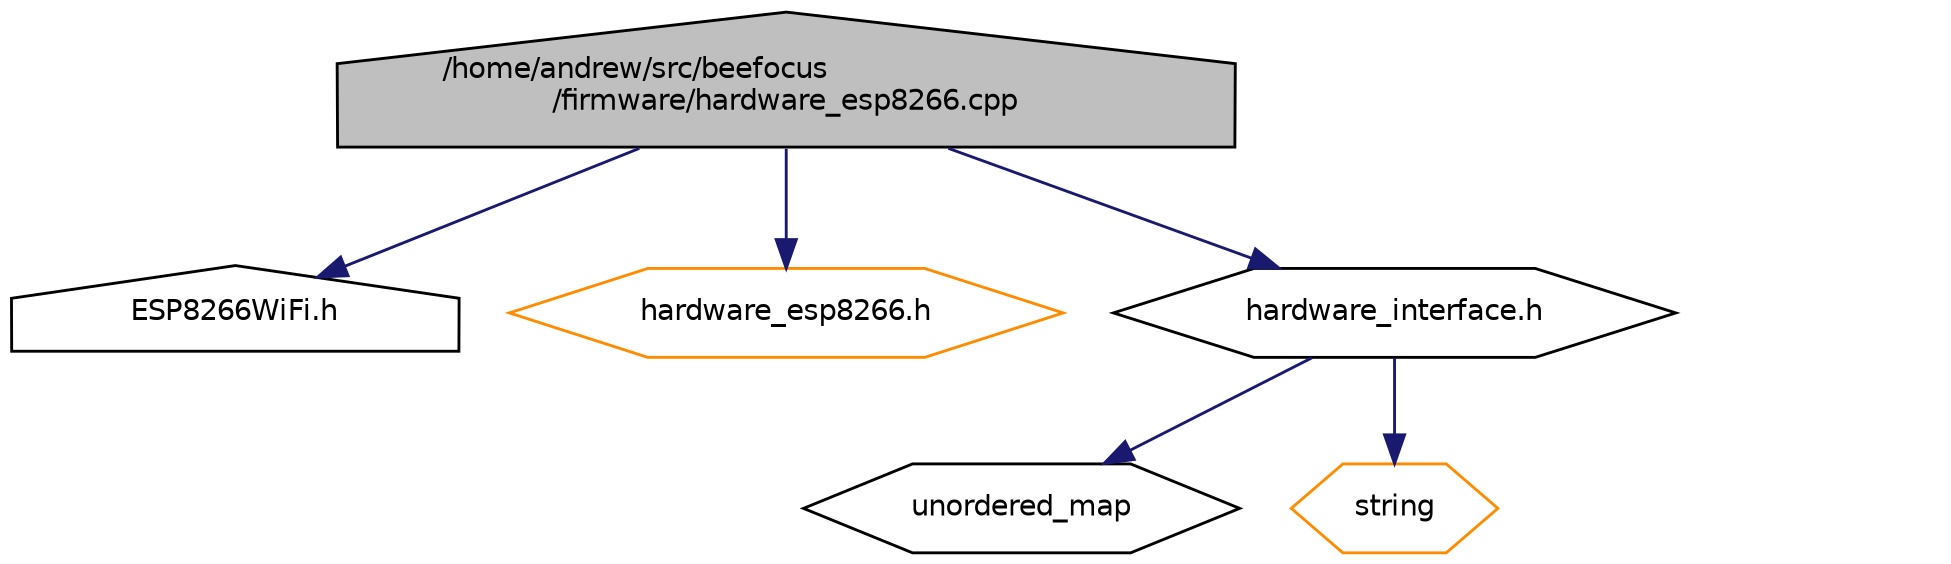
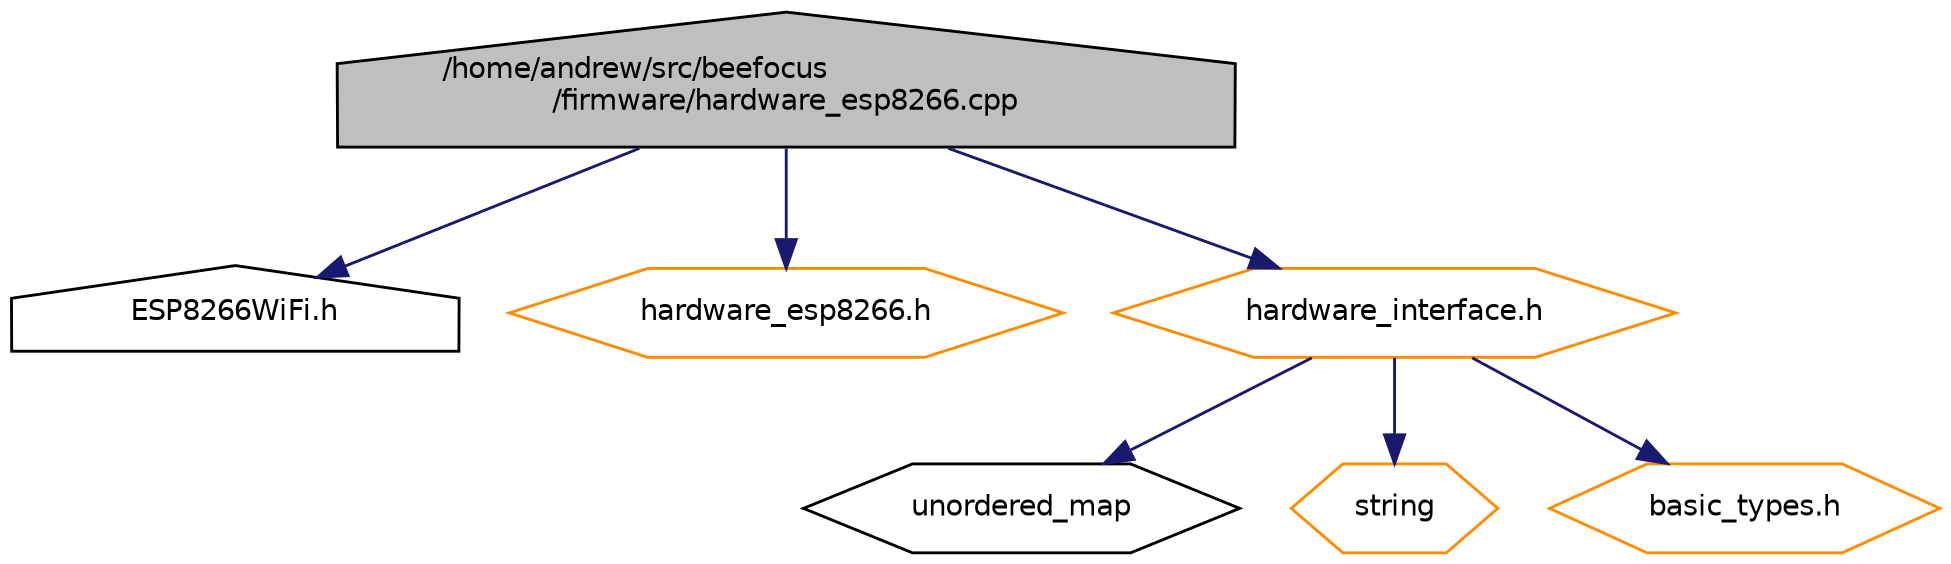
(1395, 313) -> (1395, 313)
none -> (1745, 508)
